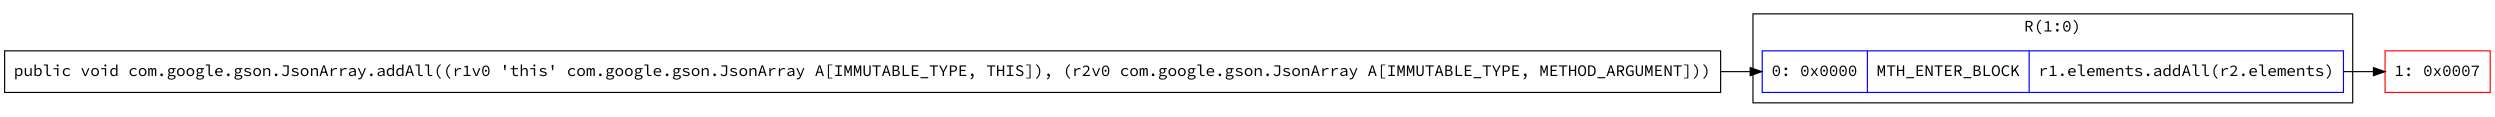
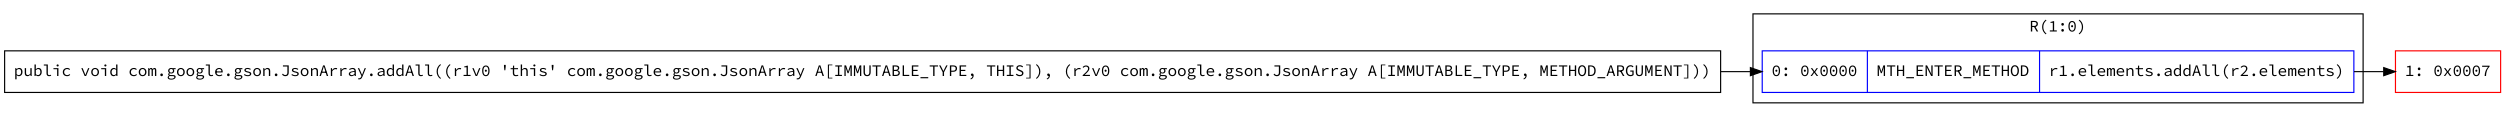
(1948, 71) -> (1953, 71)
